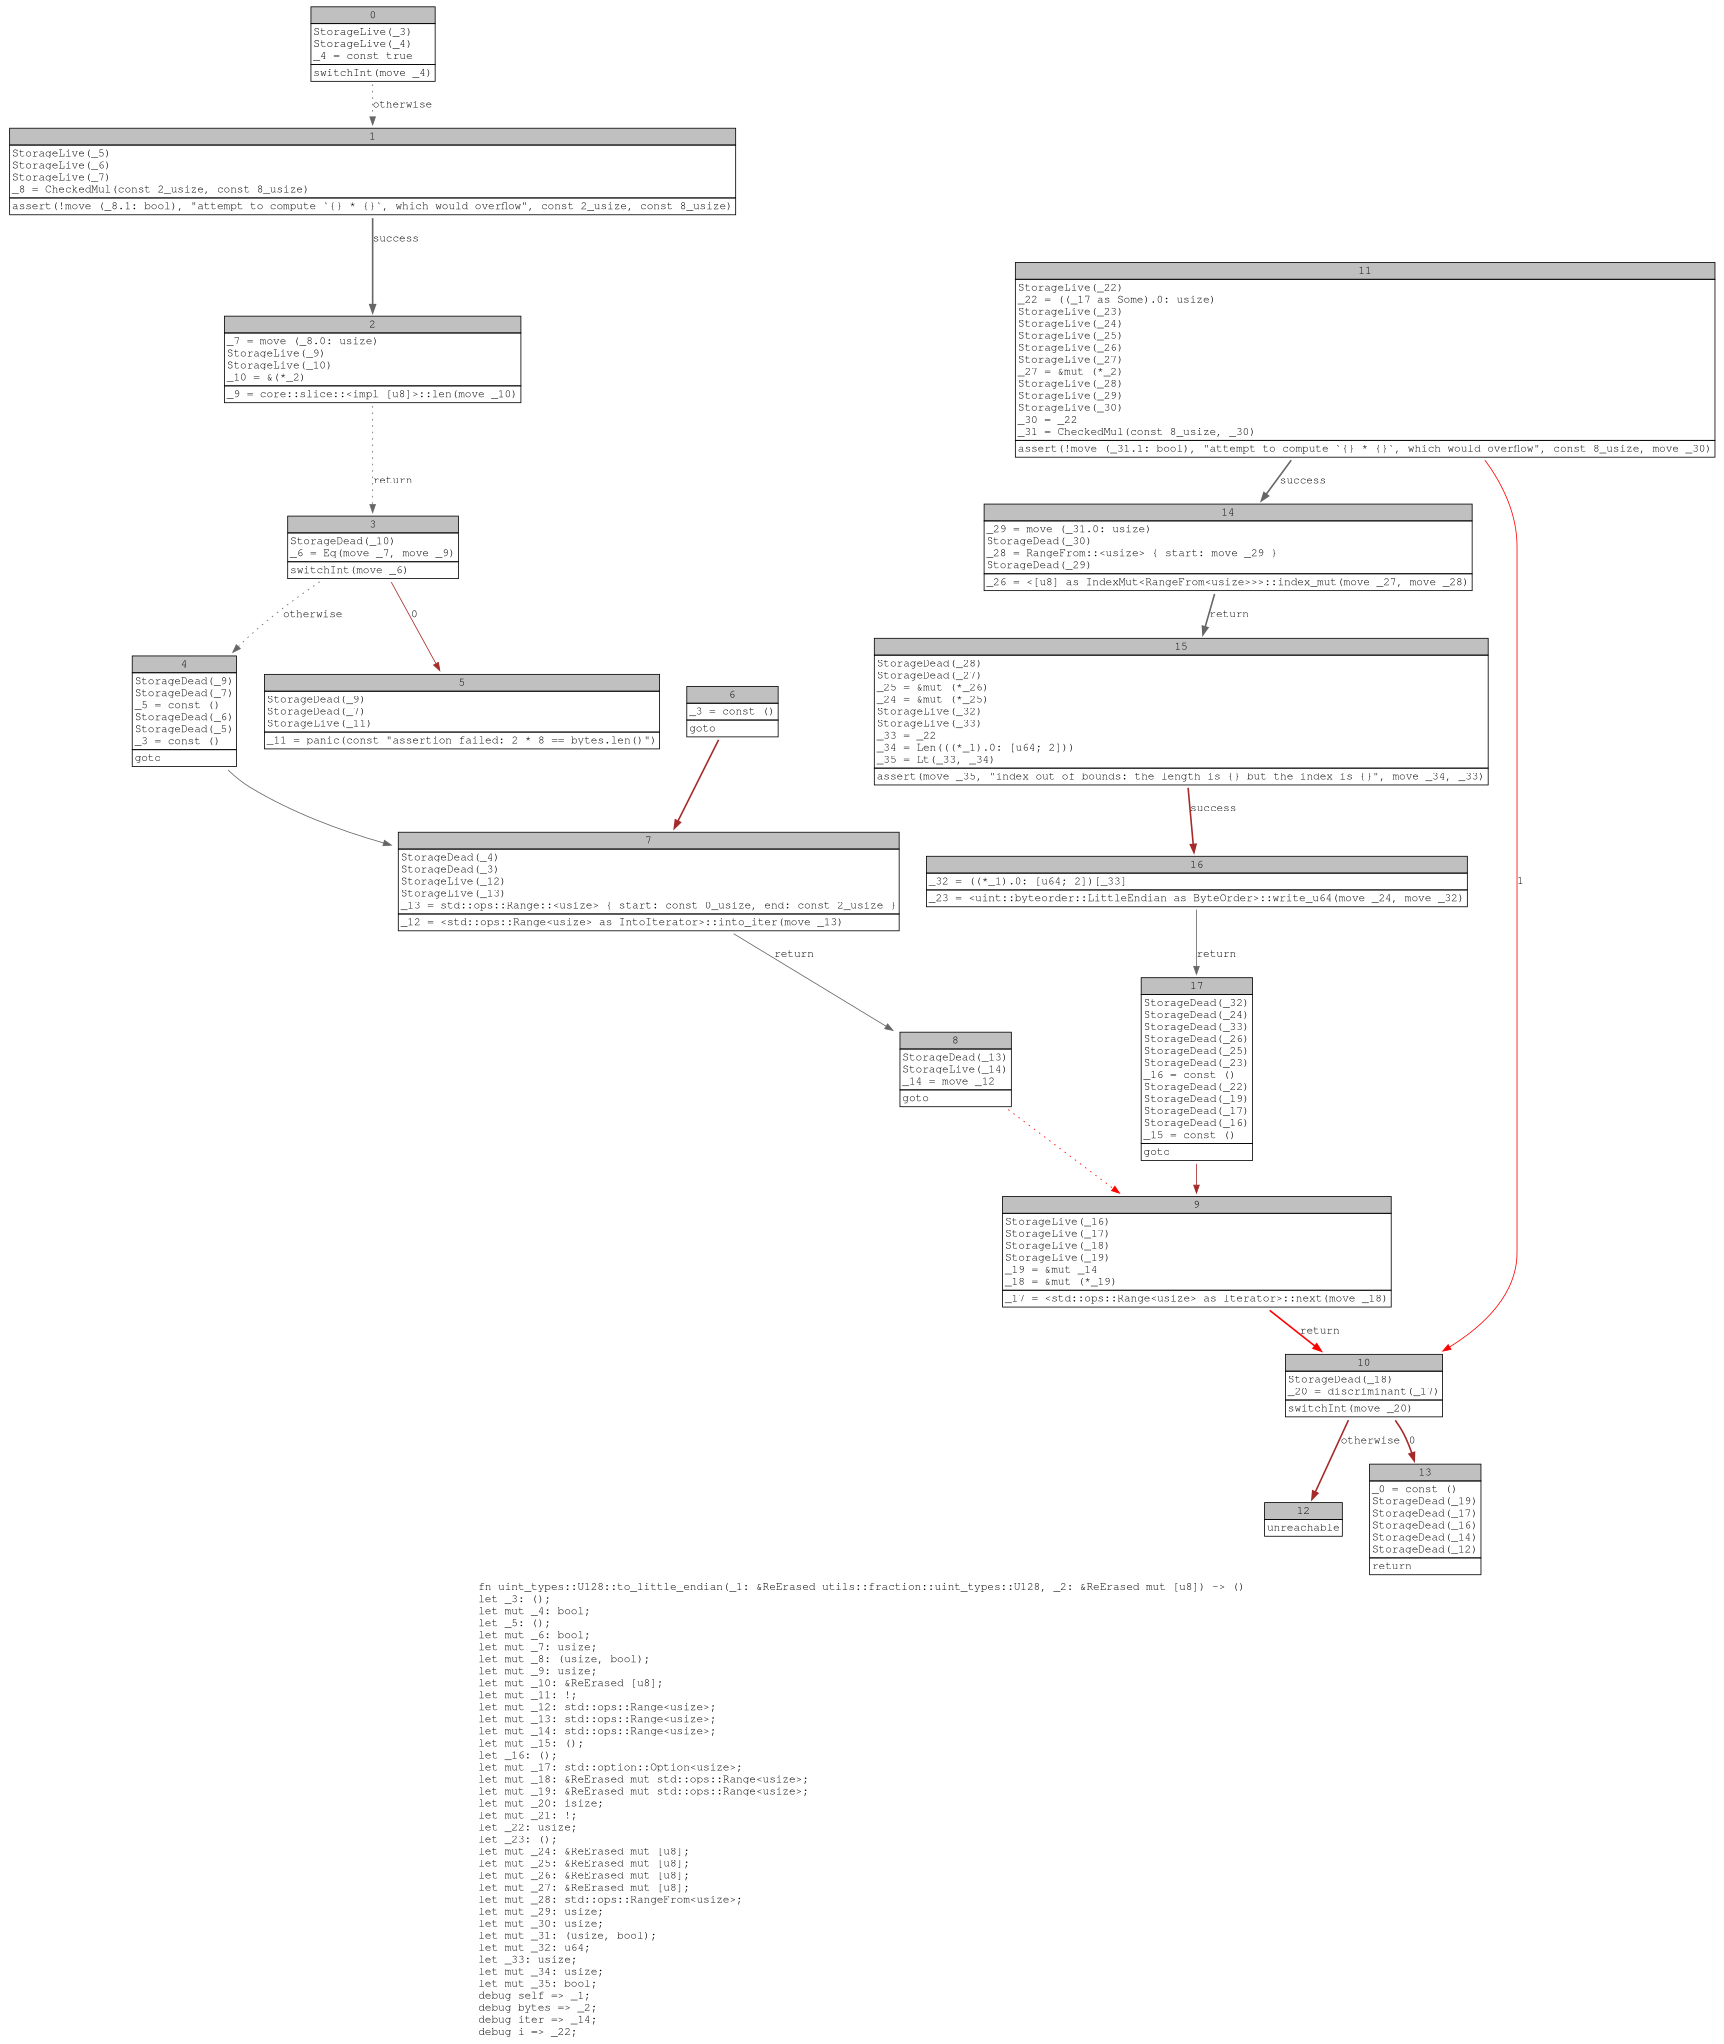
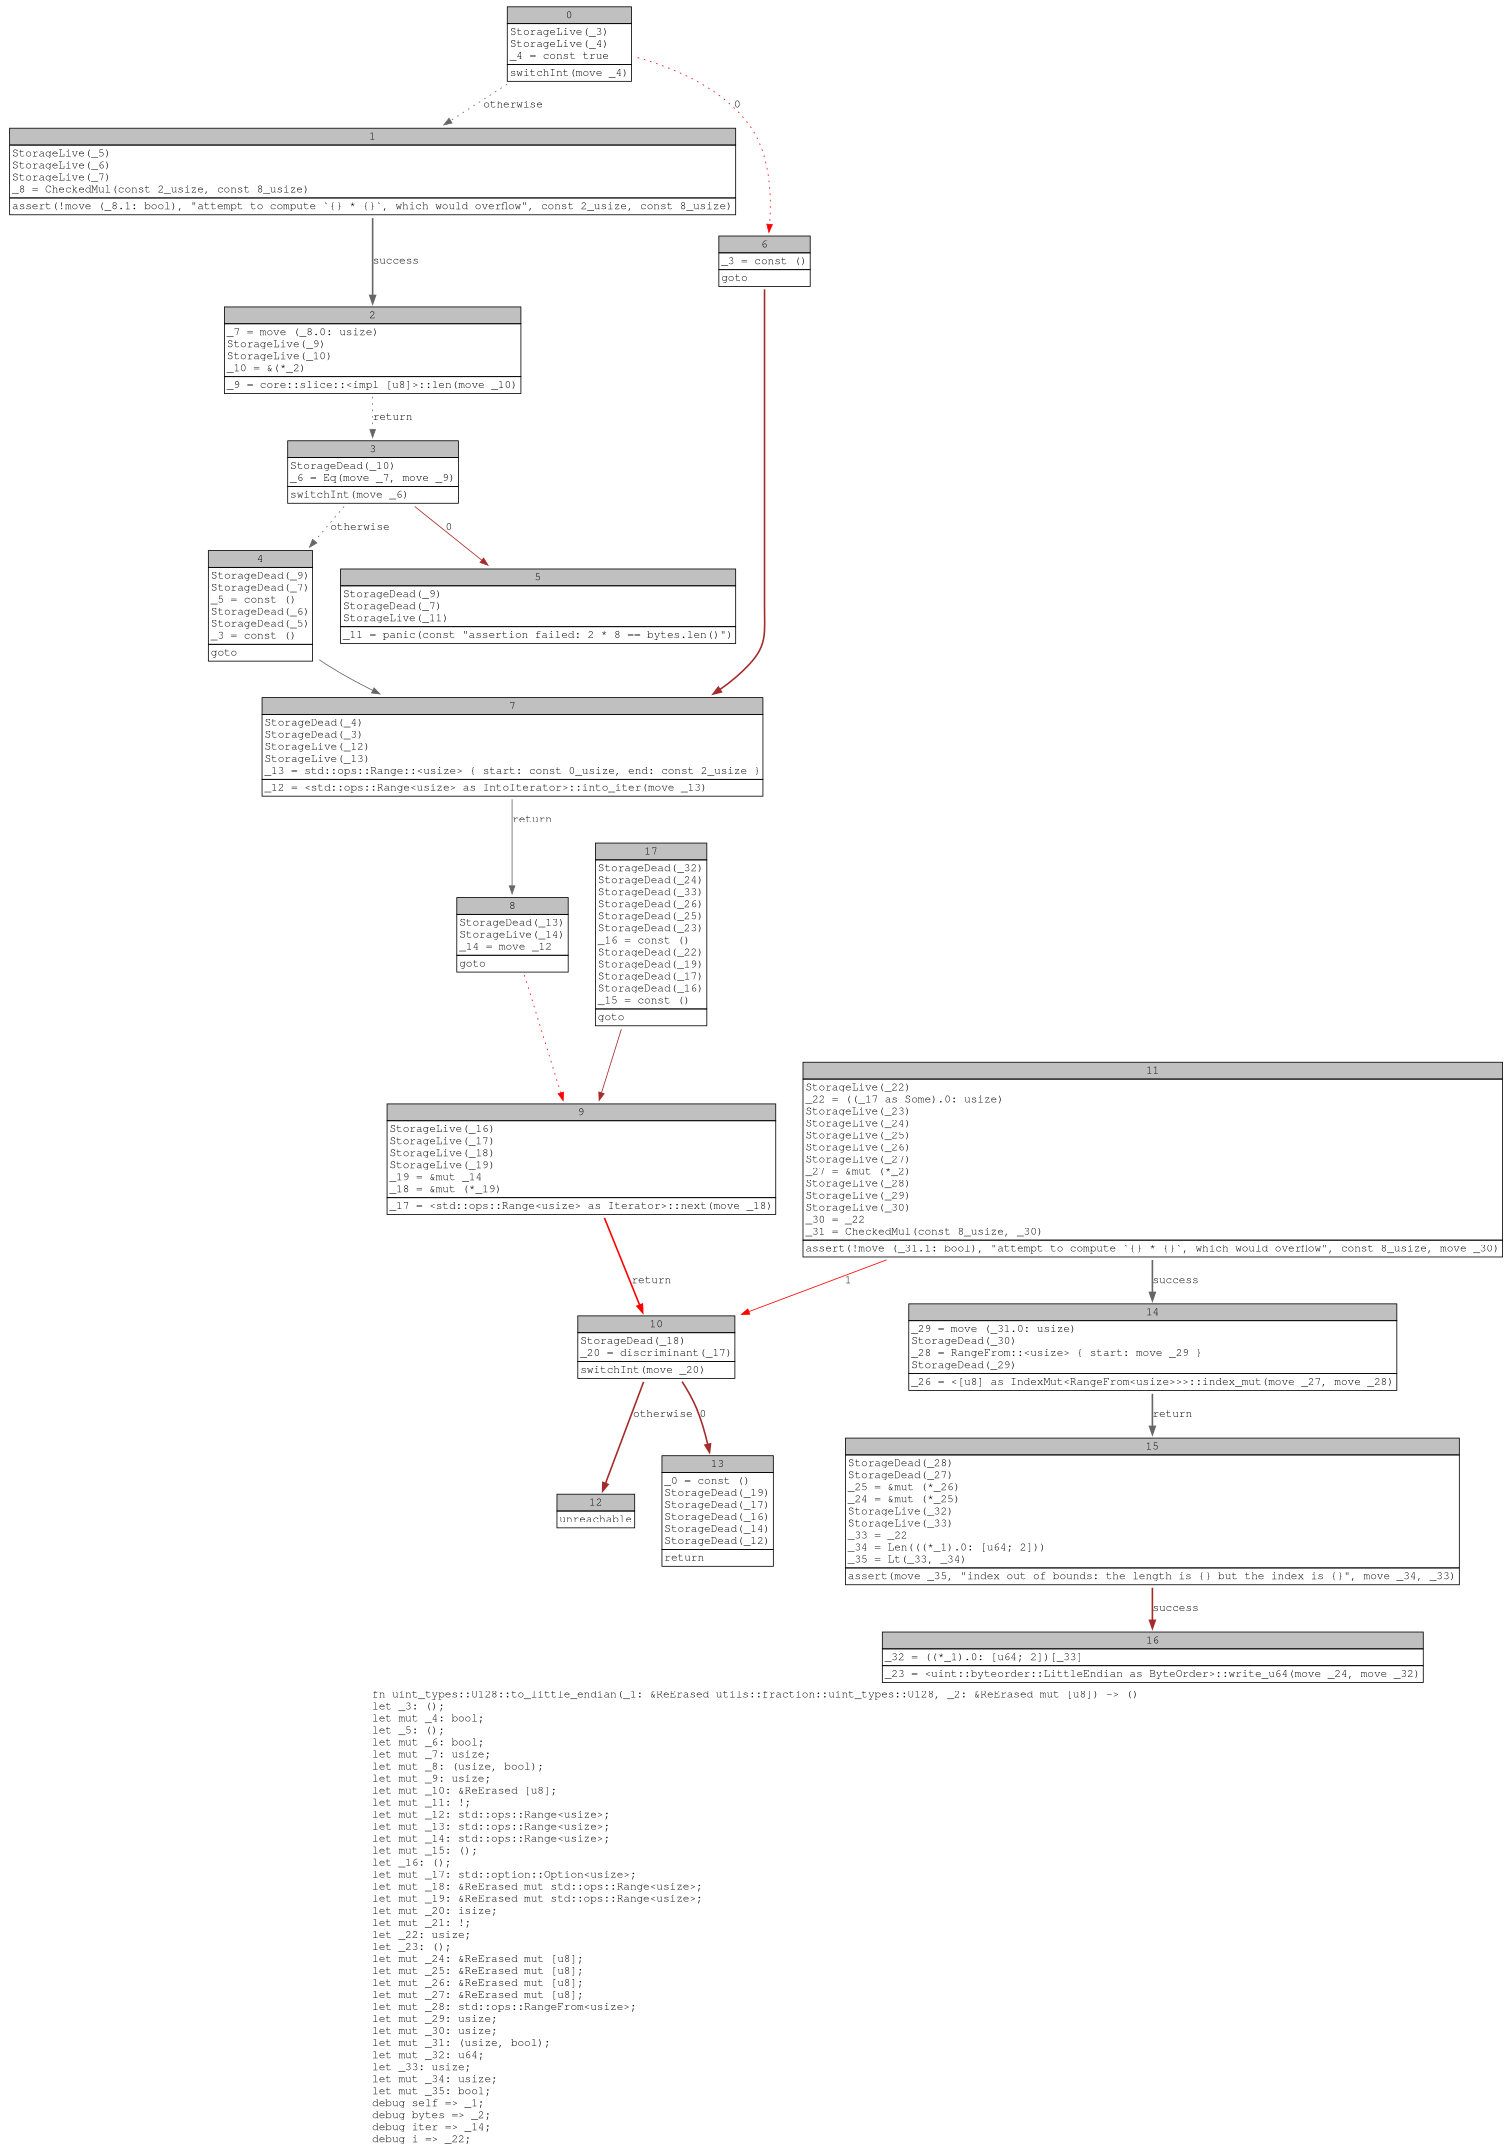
none -> (740, 114)
(1196, 938) -> none
